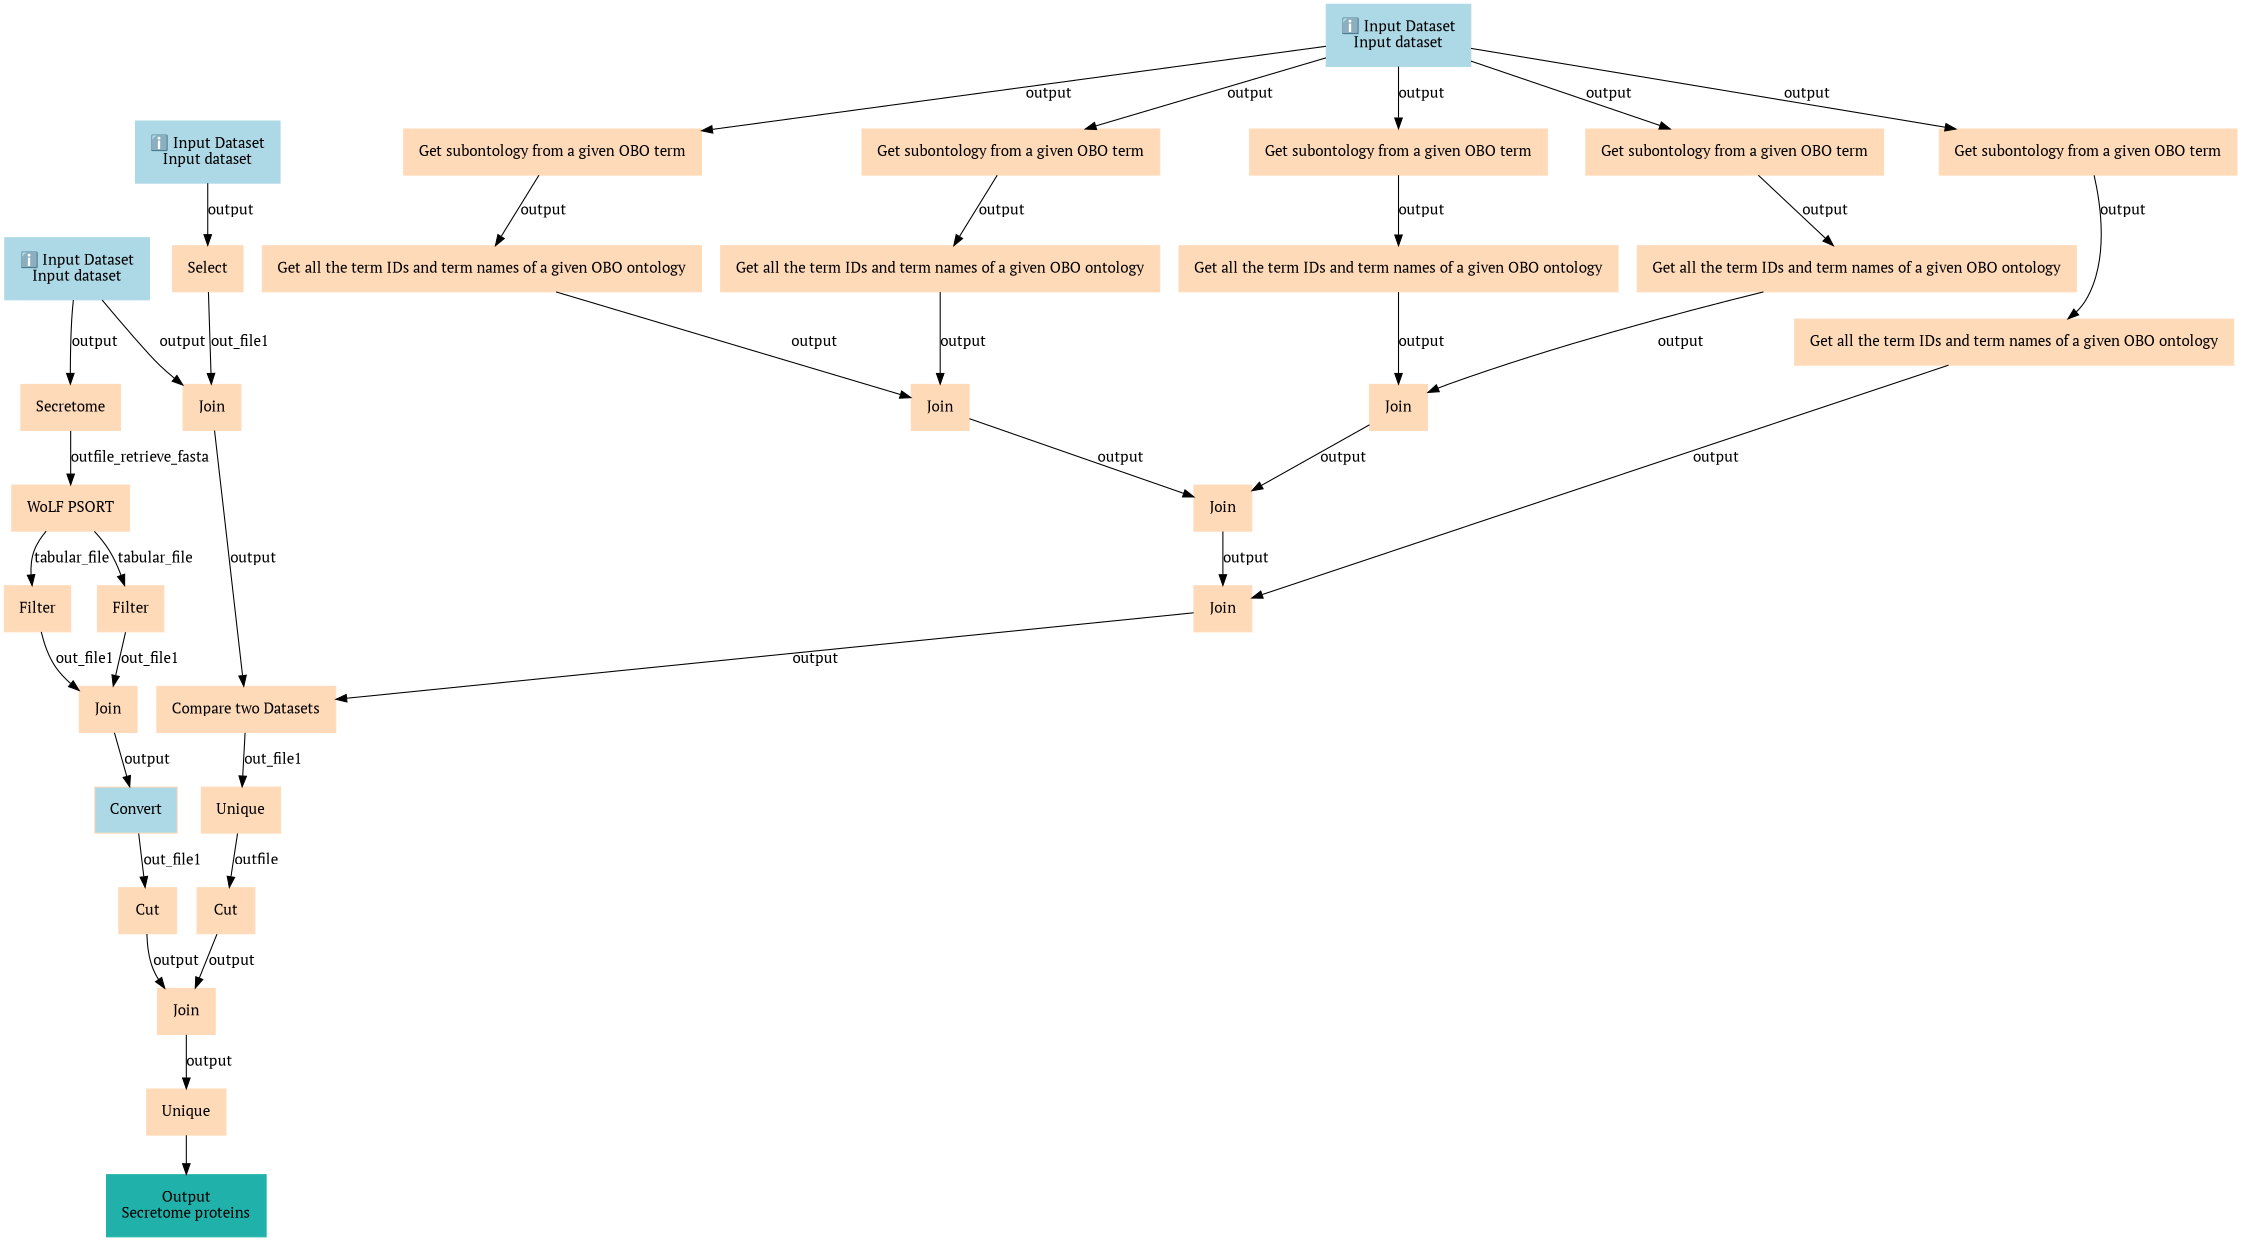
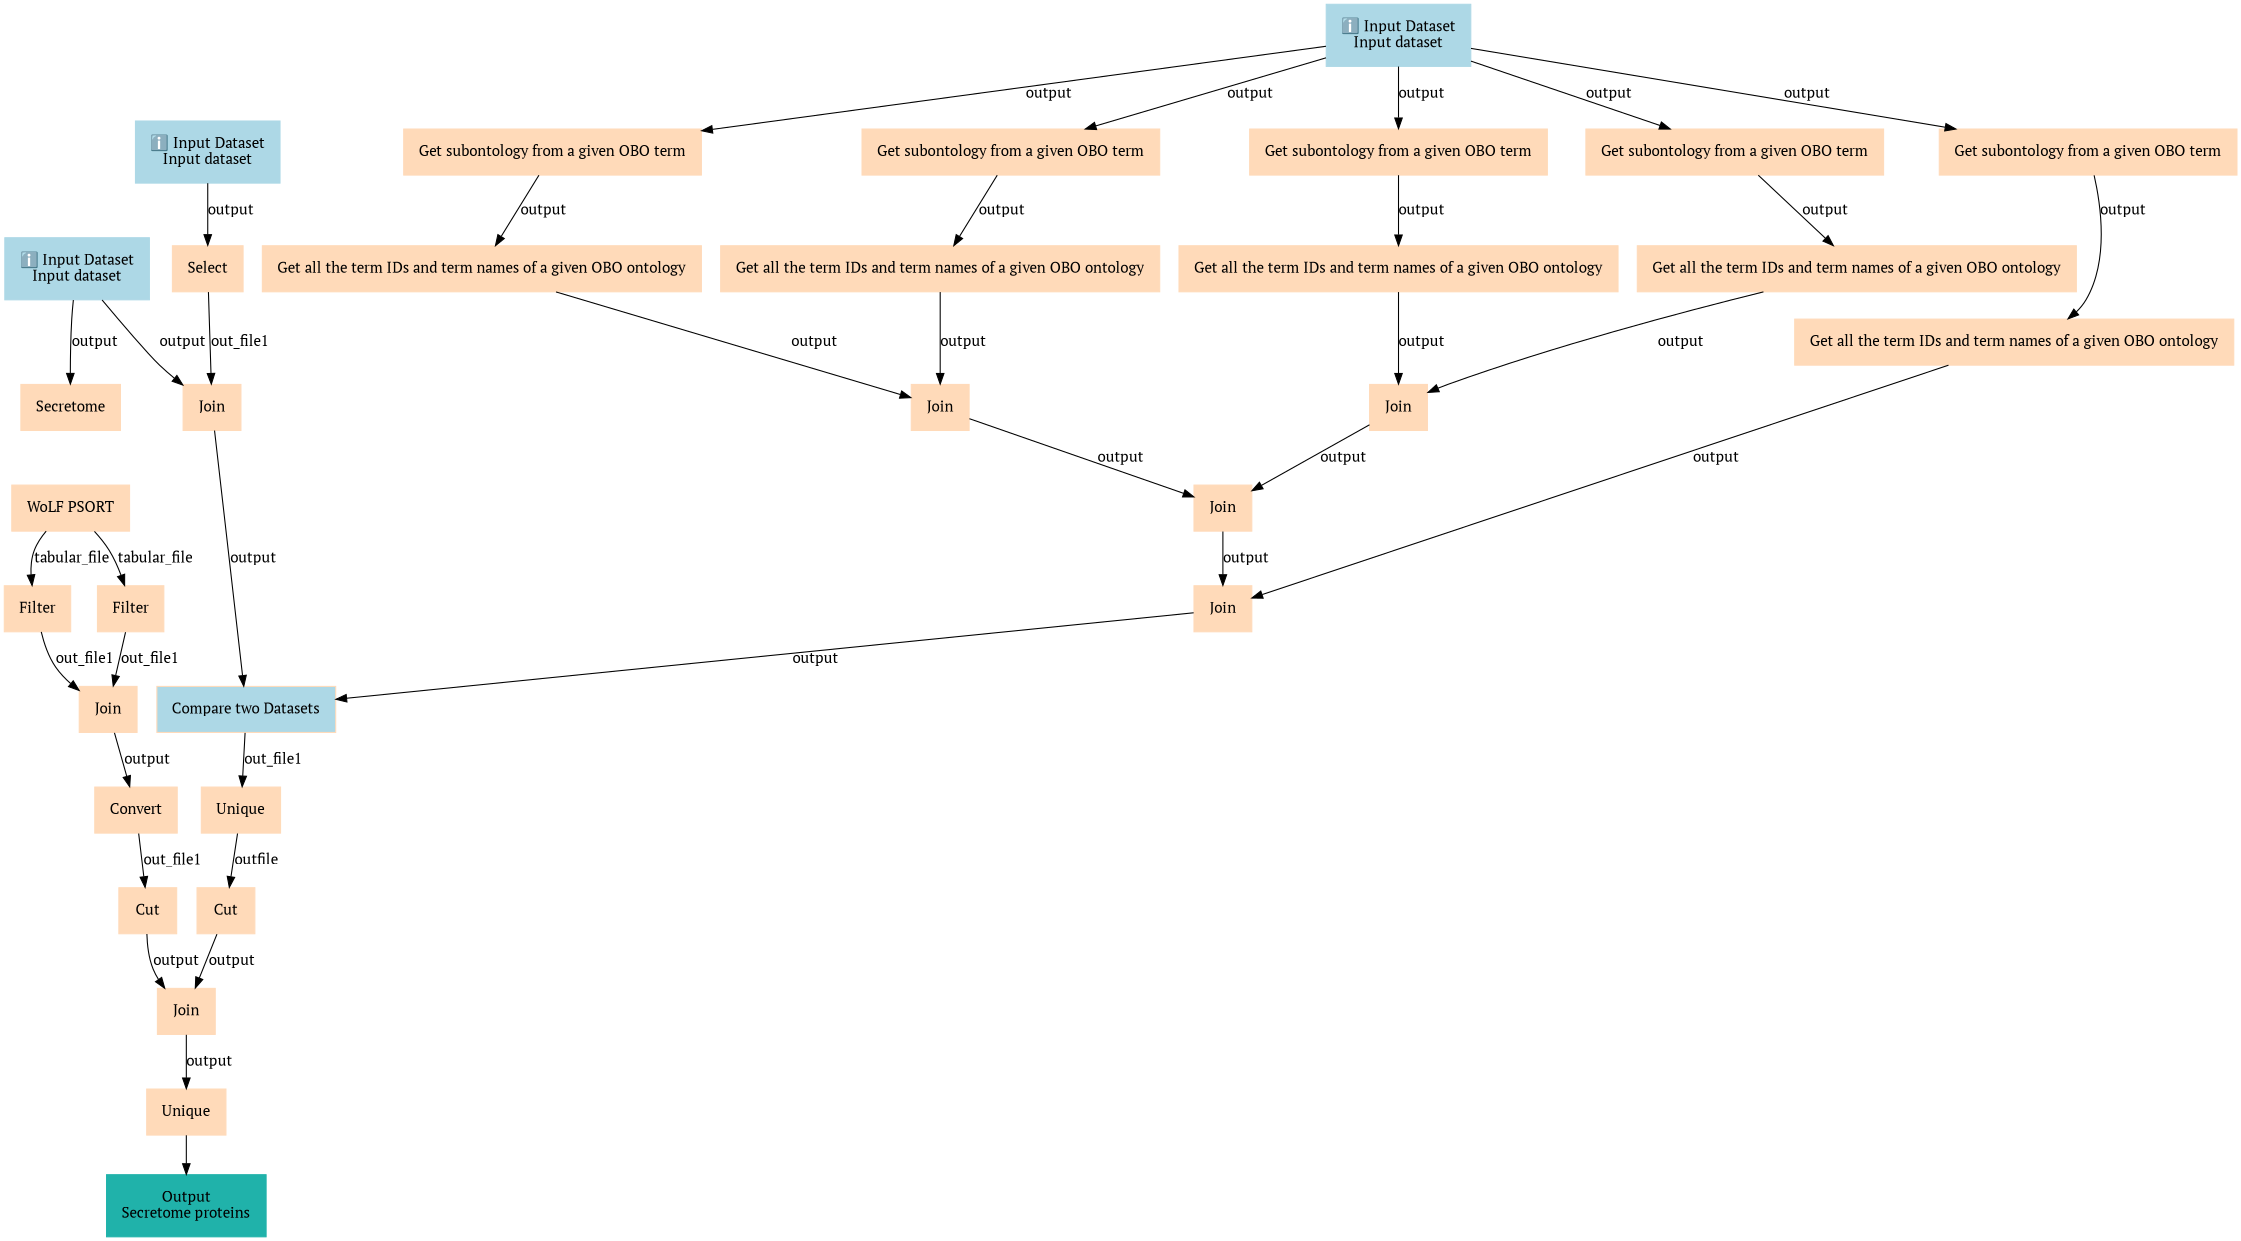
(71, 452) -> none
(246, 709) -> (246, 709)
(136, 810) -> (136, 810)
